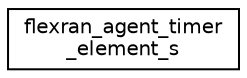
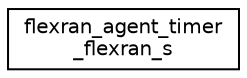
(124, 39) -> (124, 39)
